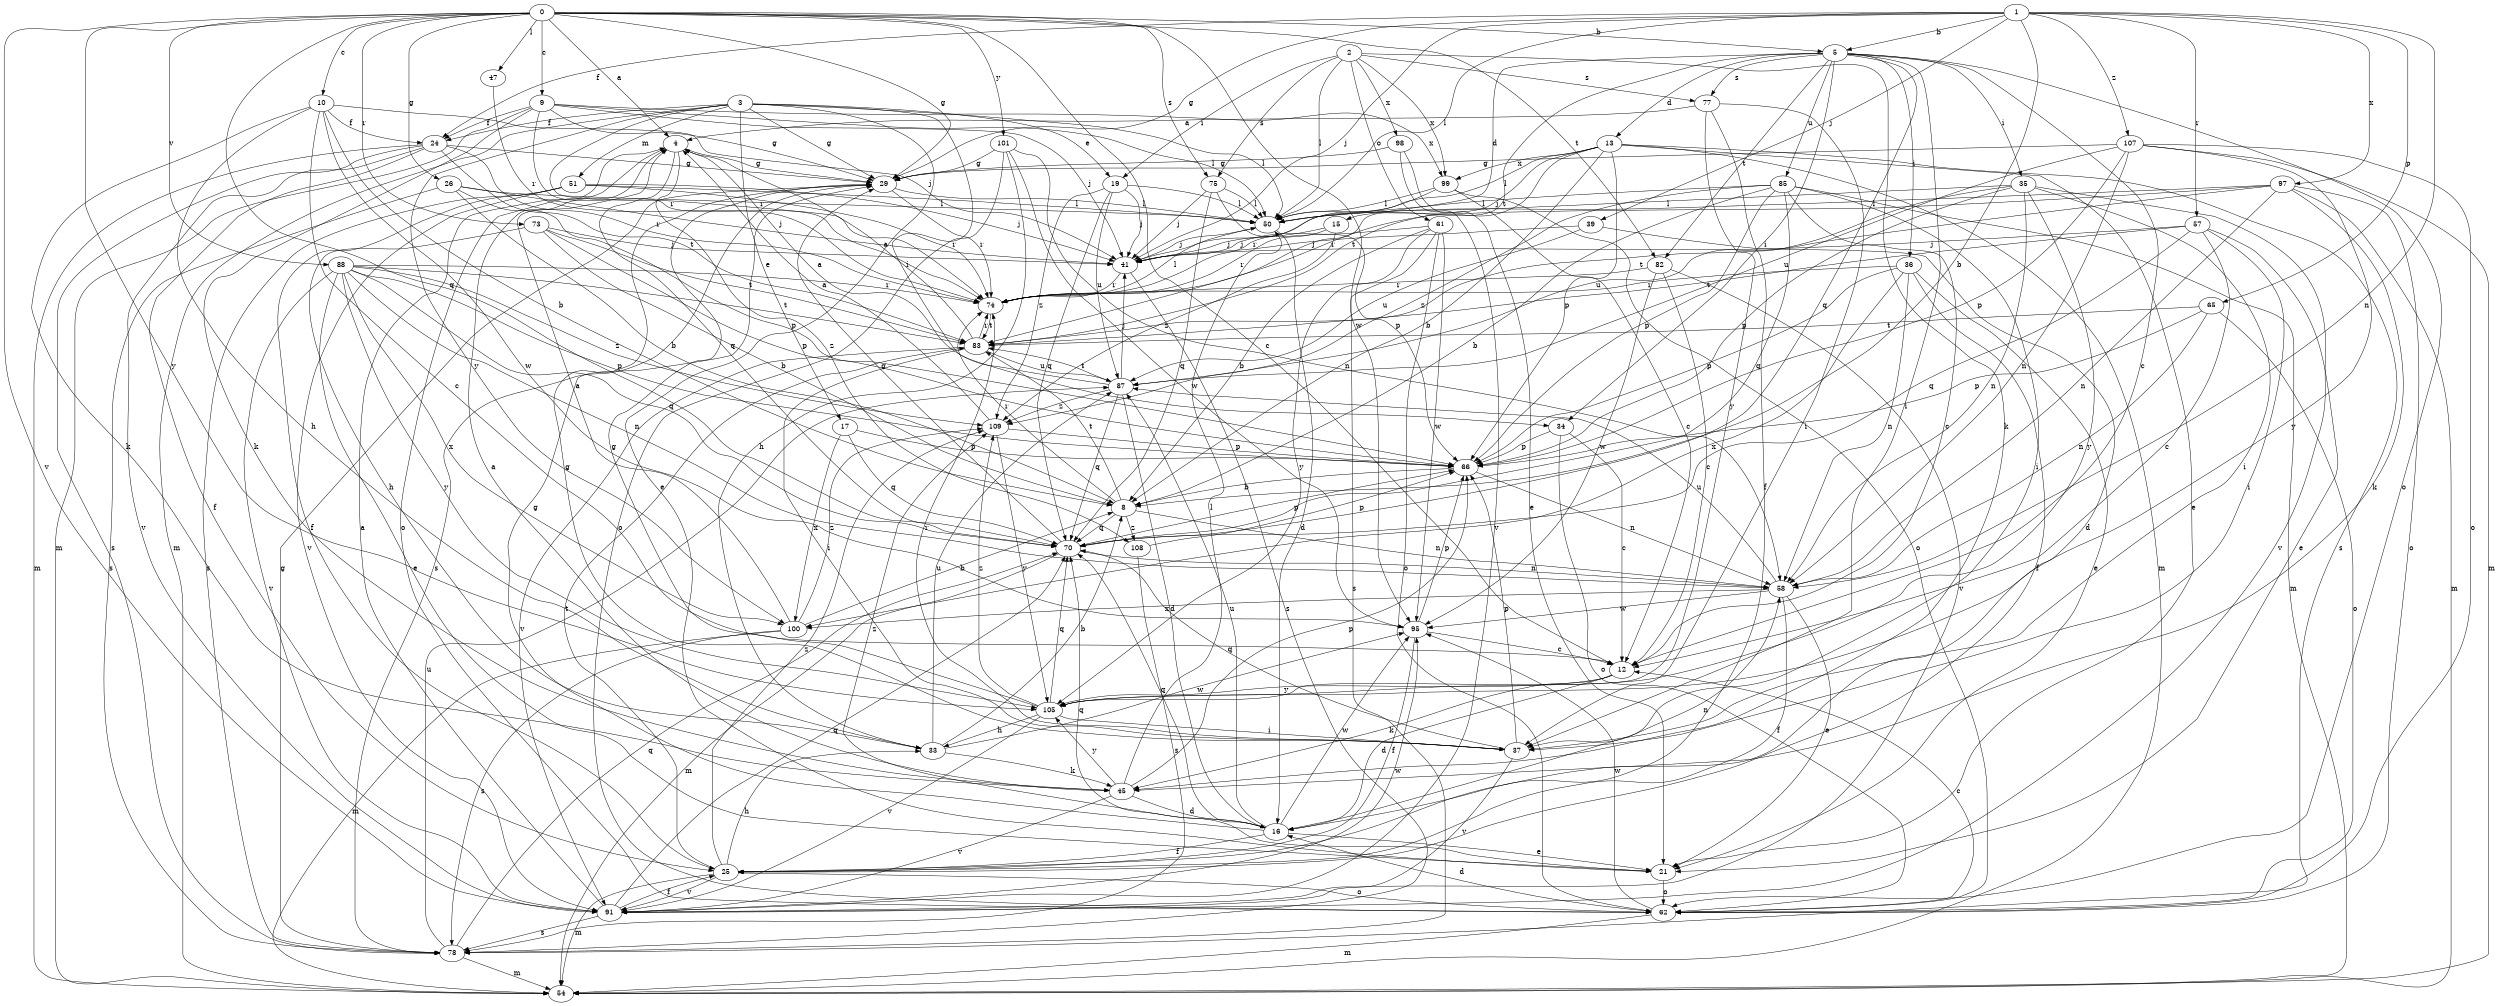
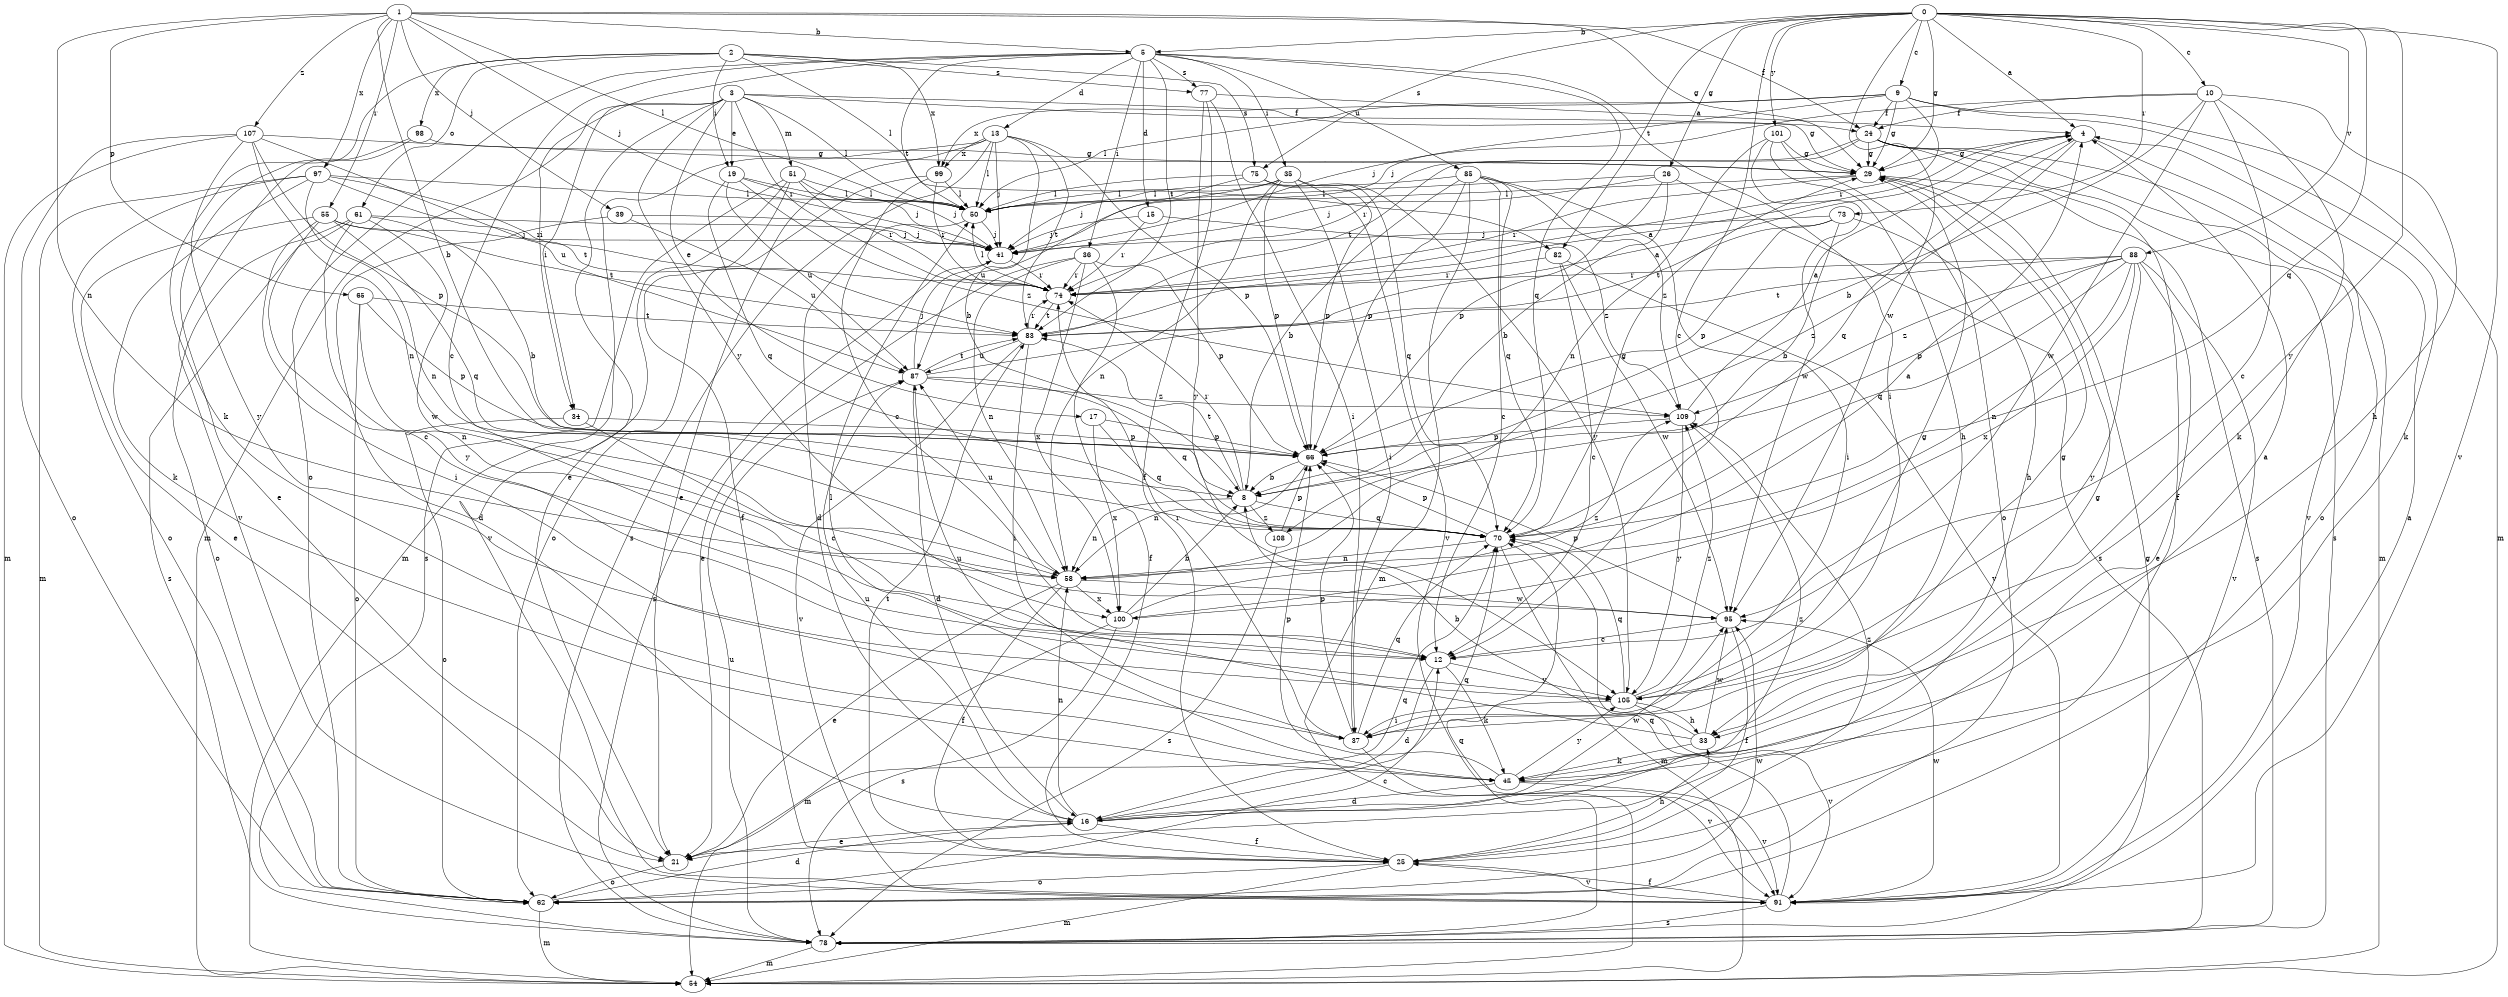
(493, 78) -> none
(2198, 225) -> (325, 215)
